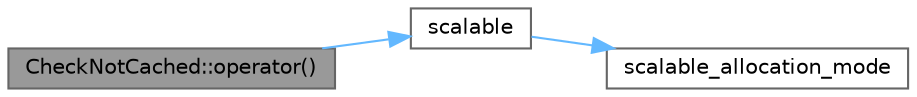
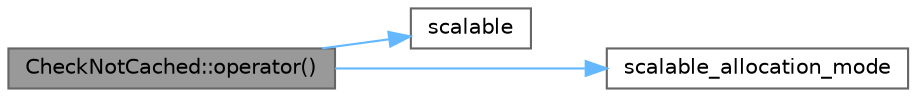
(562, 41) -> (460, 68)
